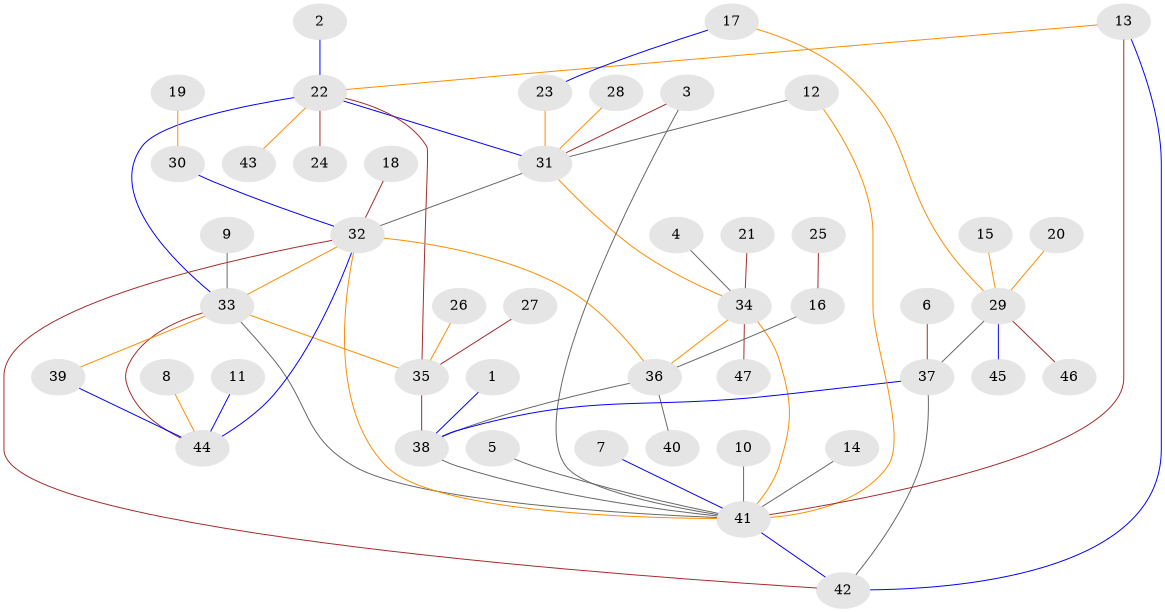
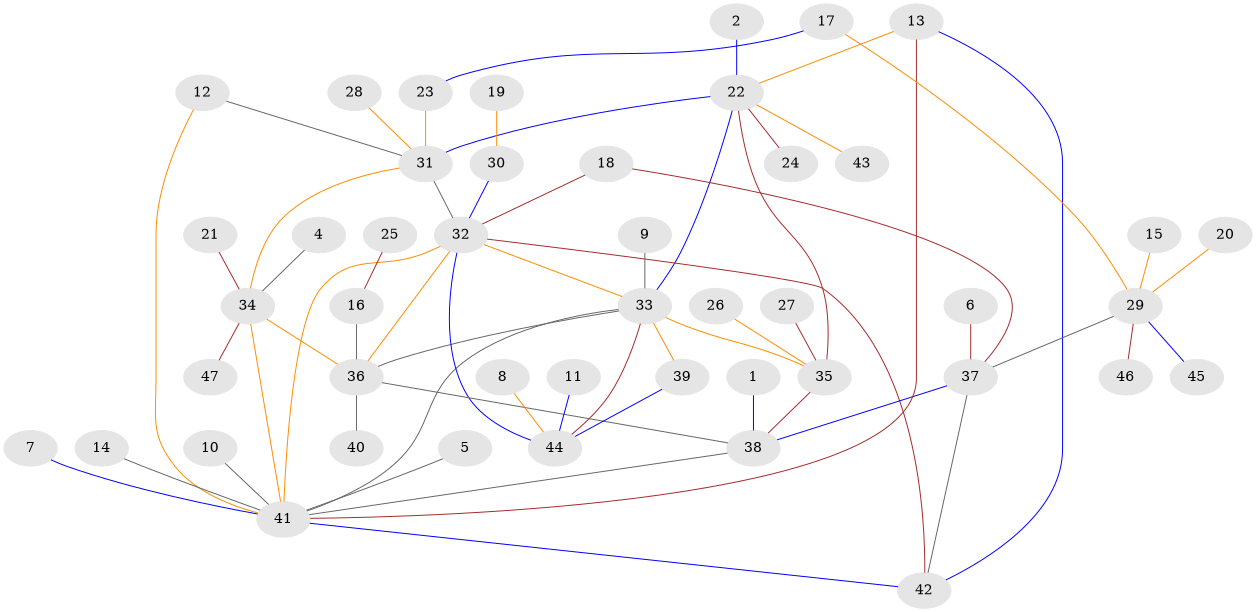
(687, 93) -> none
none -> (866, 220)
none -> (497, 334)
